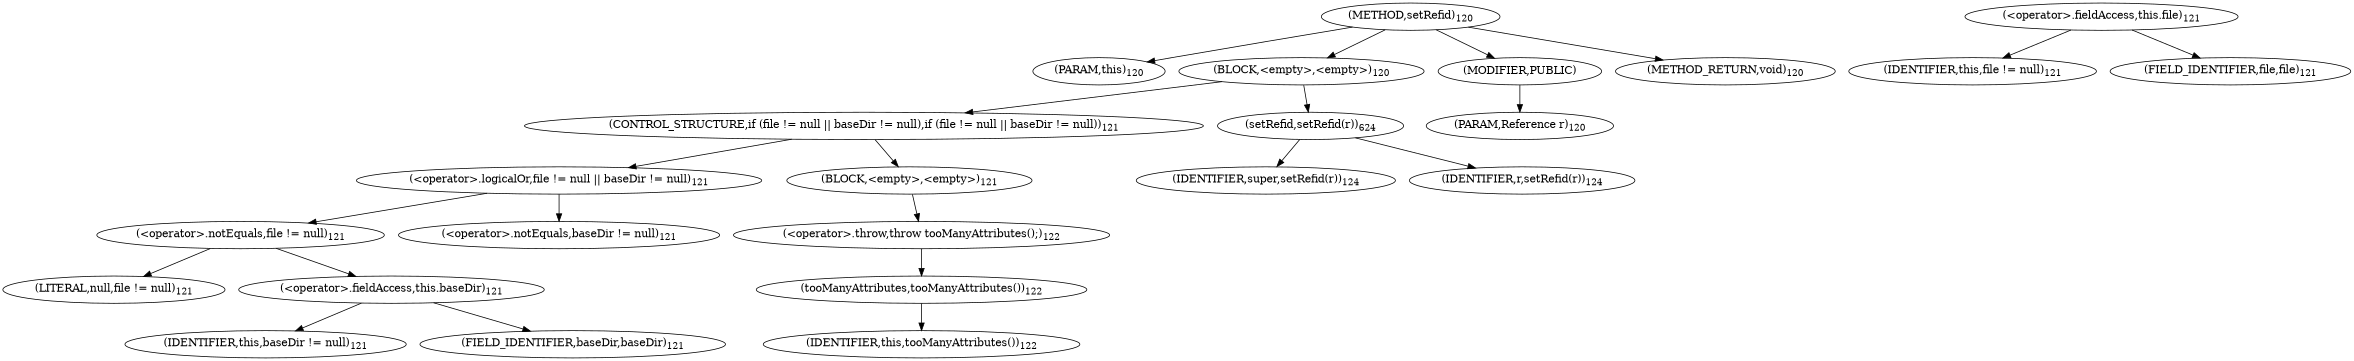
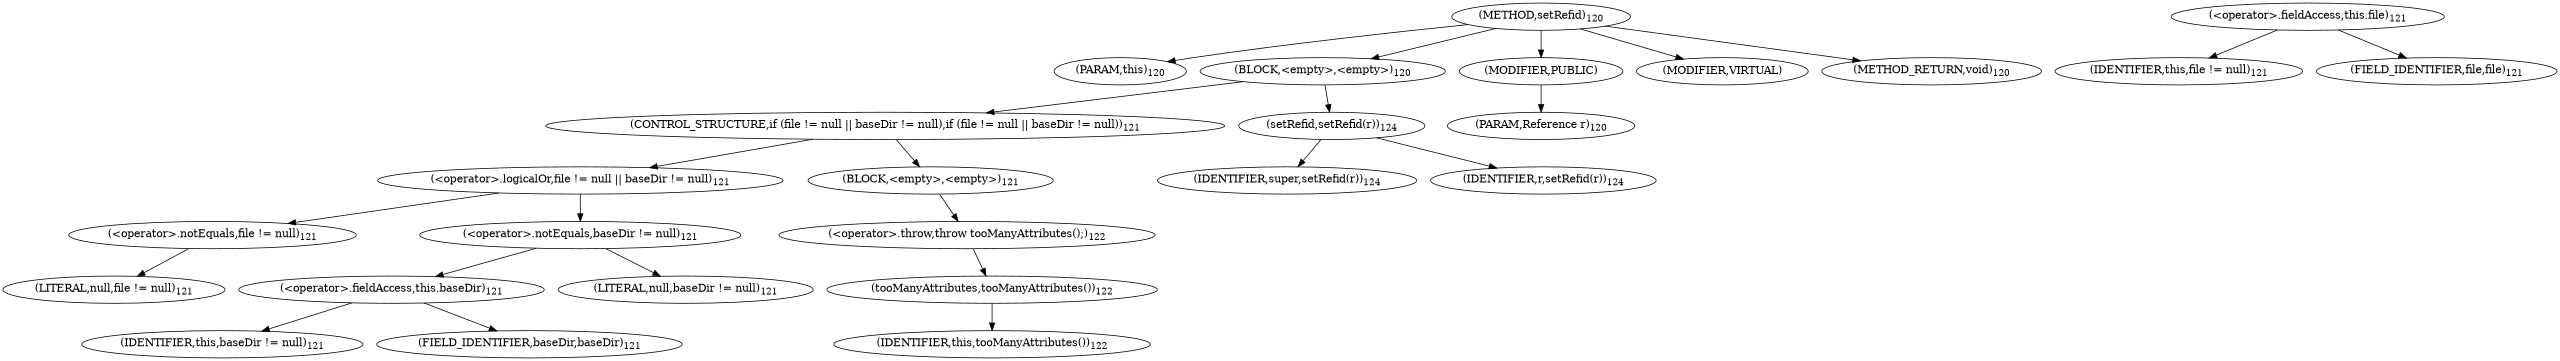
none -> (1722, 71)
(1367, 125) -> (1389, 125)
(312, 261) -> (490, 261)
none -> (686, 290)
